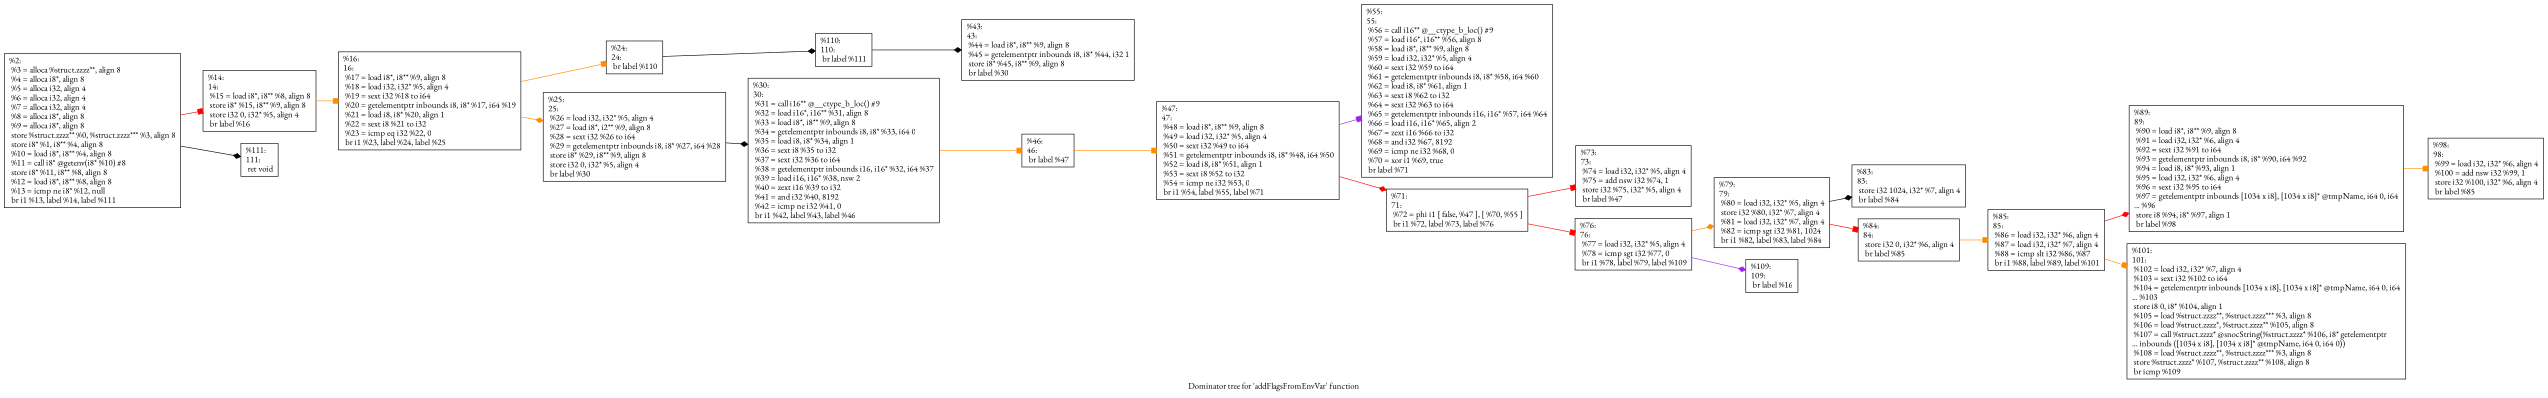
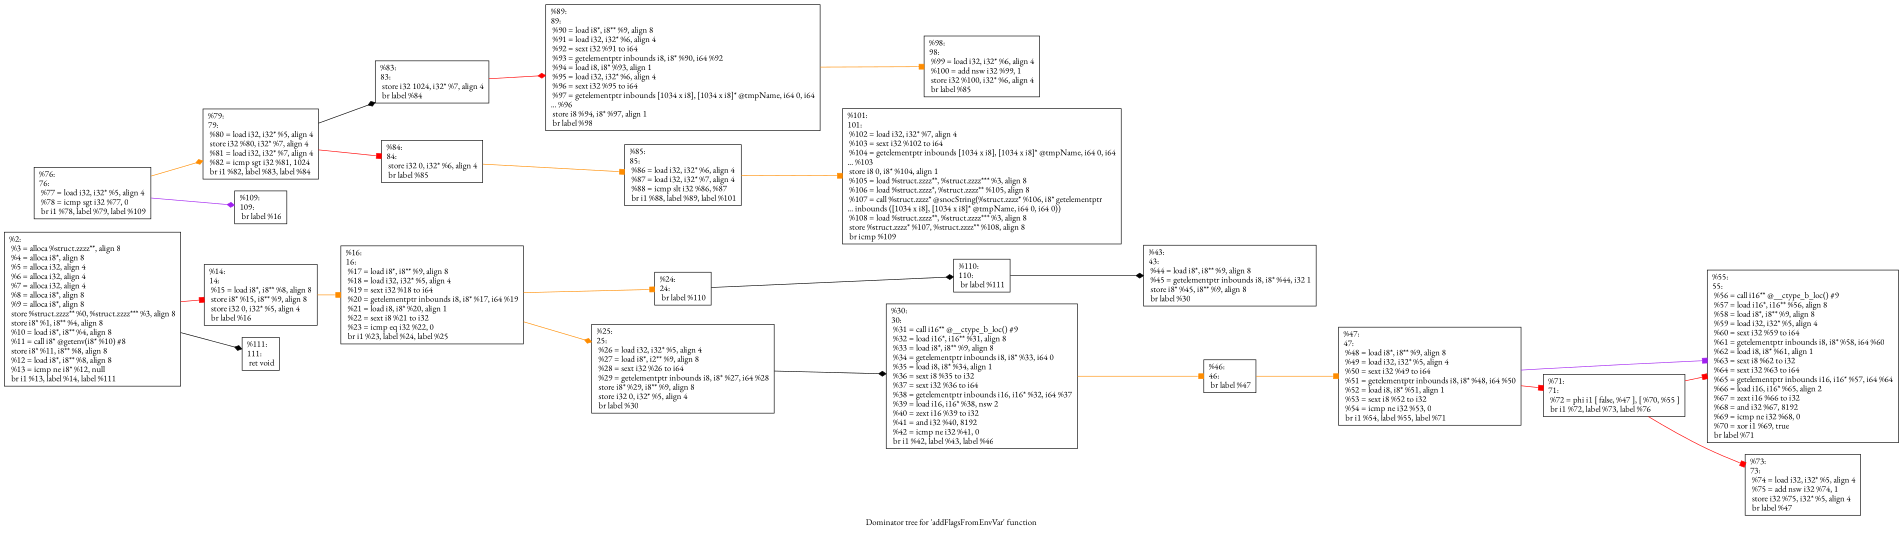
(1359, 182) -> (1529, 387)
(2113, 218) -> (514, 77)
(1548, 228) -> (1693, 379)
